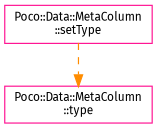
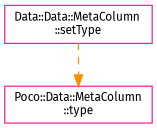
(78, 24) -> (78, 24)
